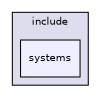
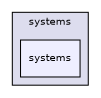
(50, 22) -> (50, 22)
